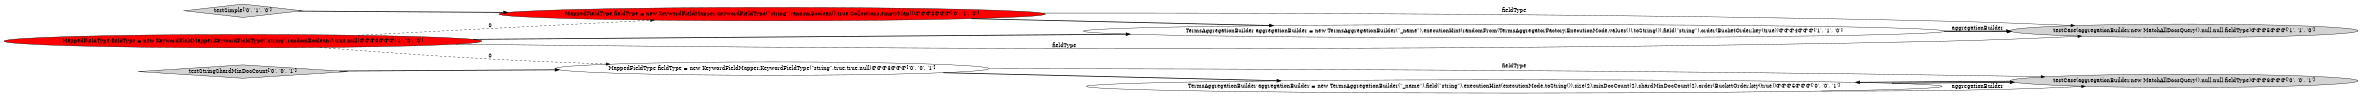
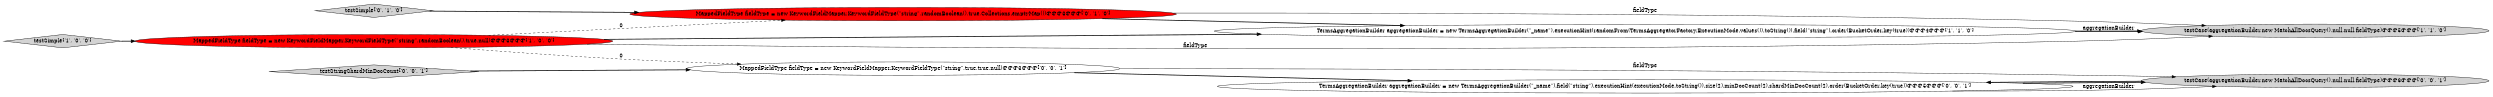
none -> (63, 41)
